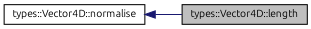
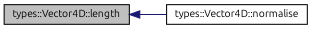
(169, 14) -> (153, 14)
